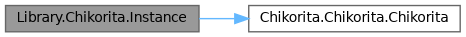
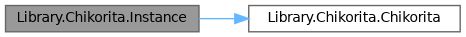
(354, 19) -> (354, 19)
